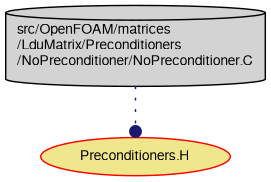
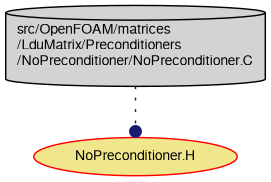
(136, 157) -> (136, 157)
